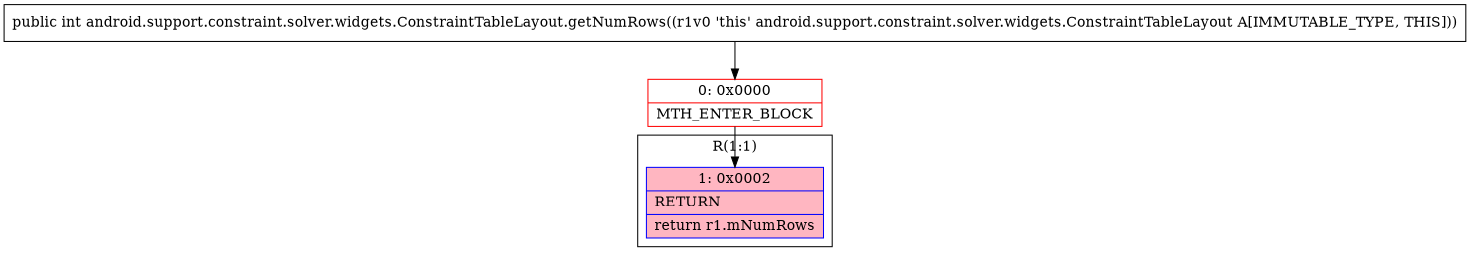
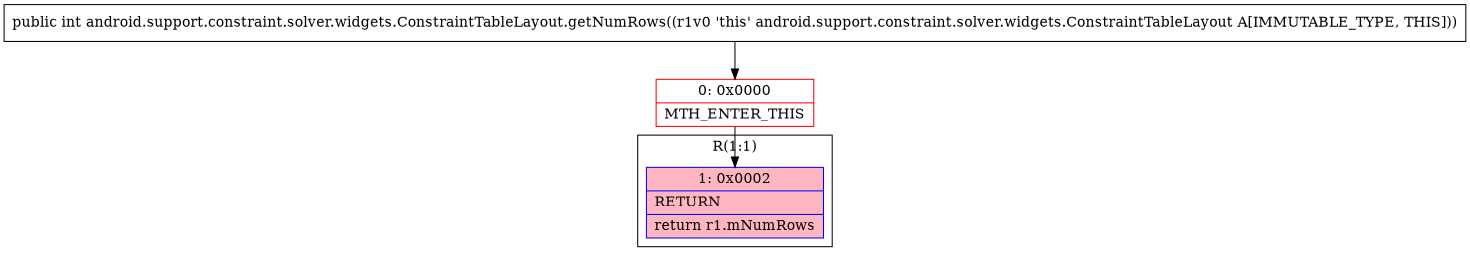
(735, 114) -> (735, 114)
